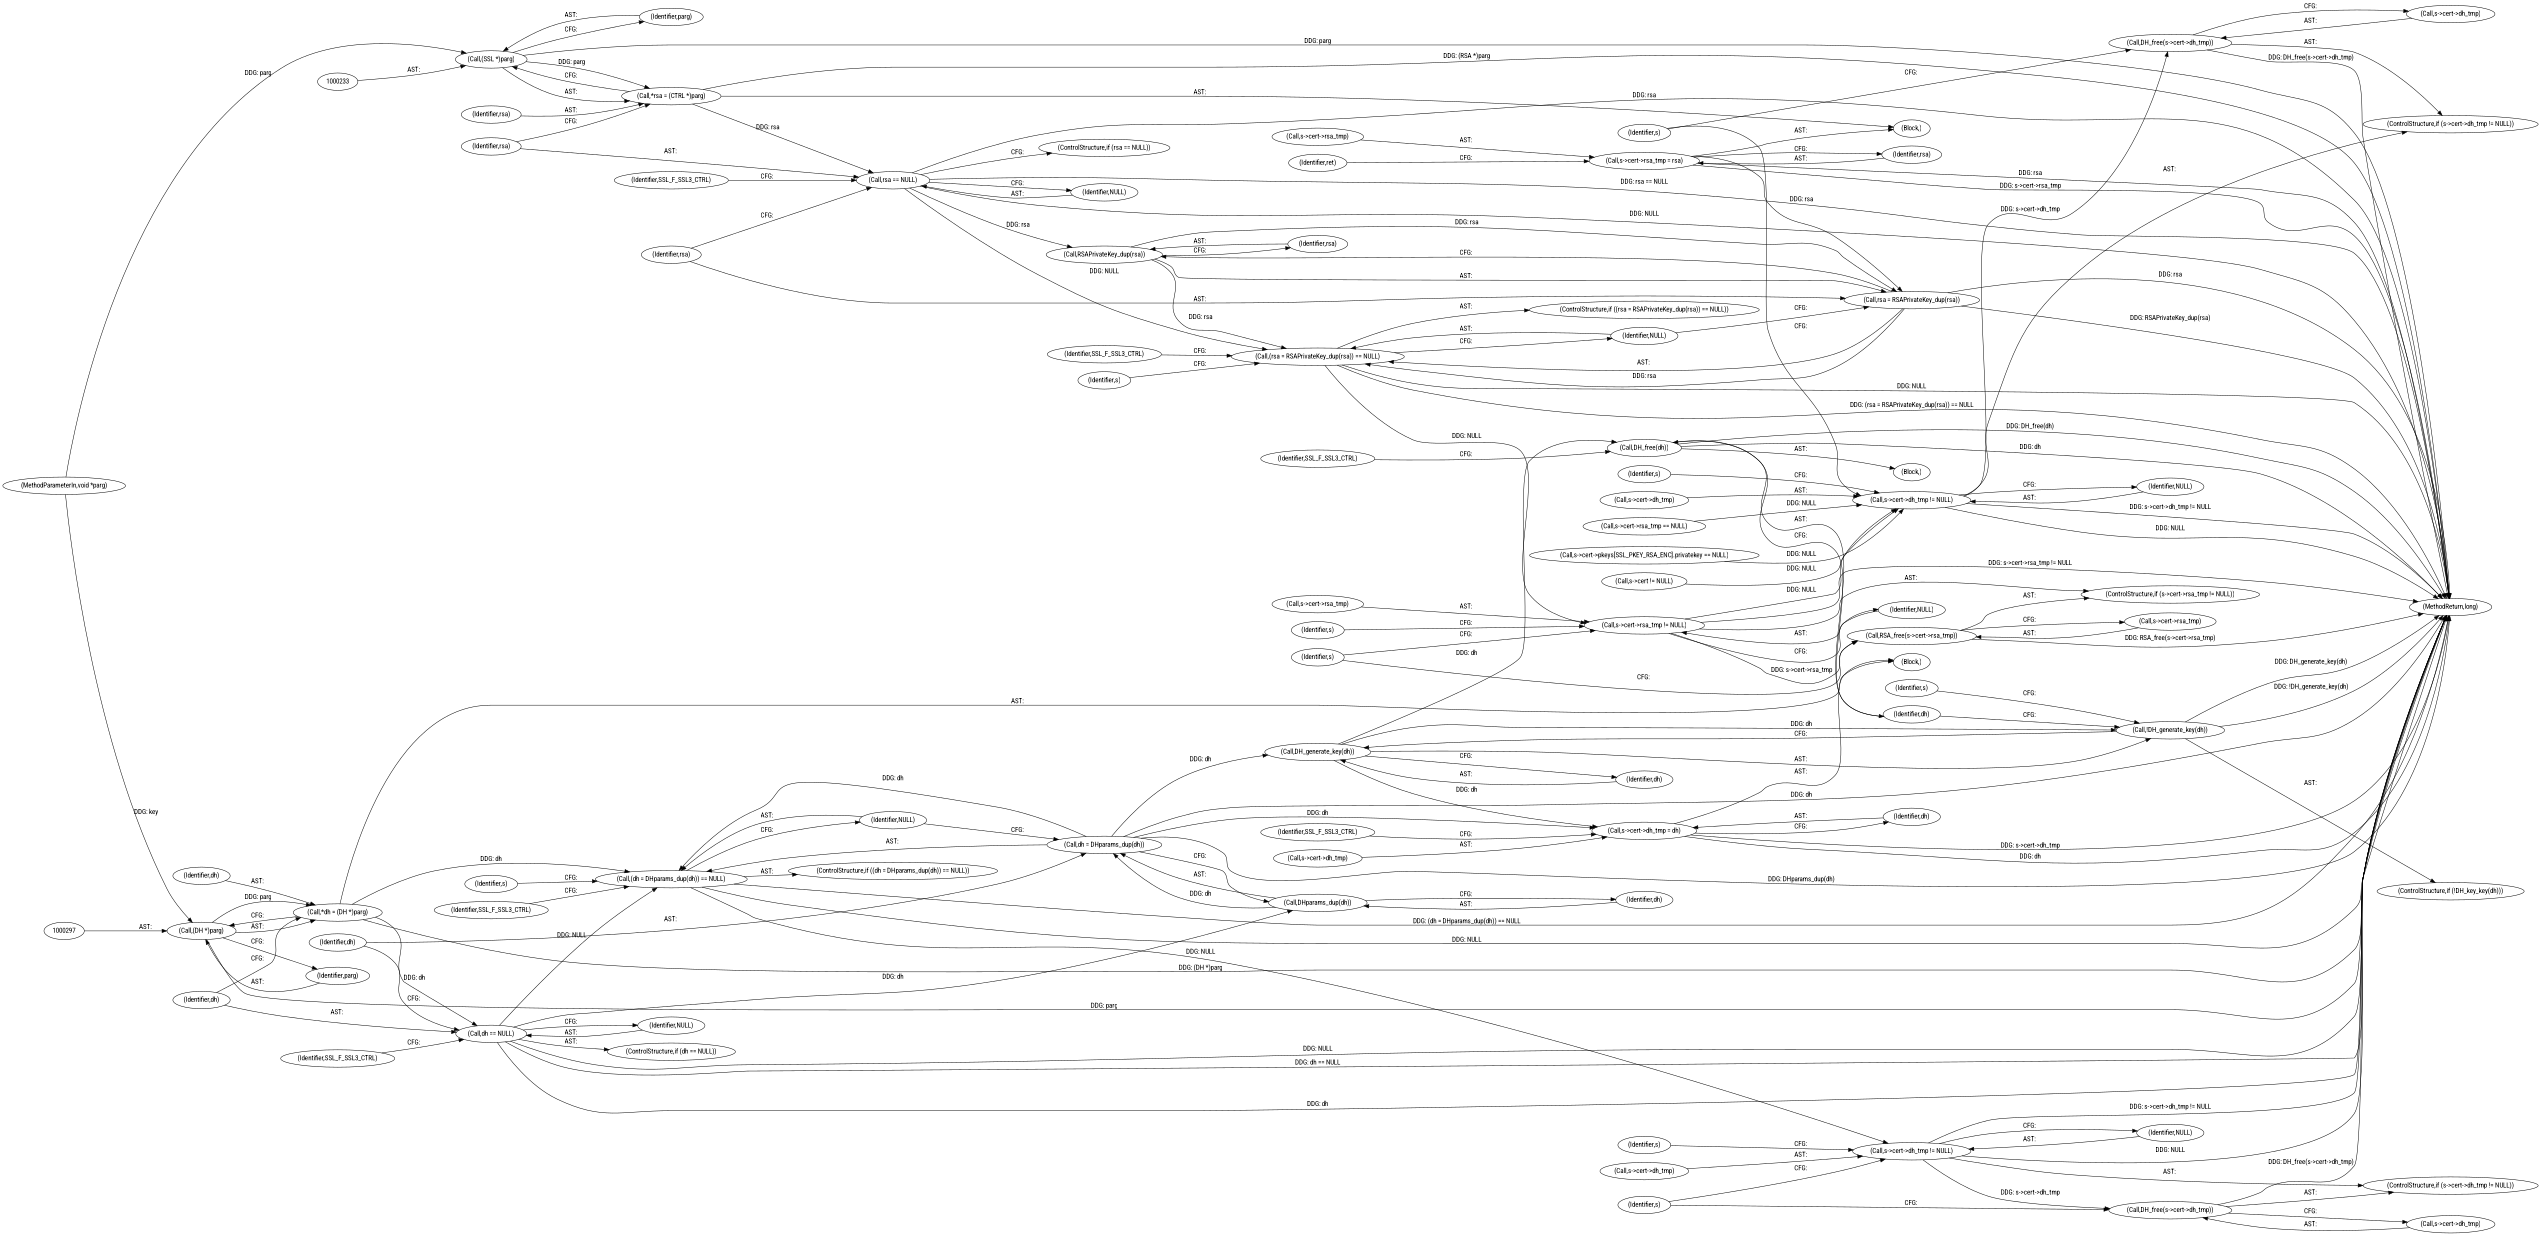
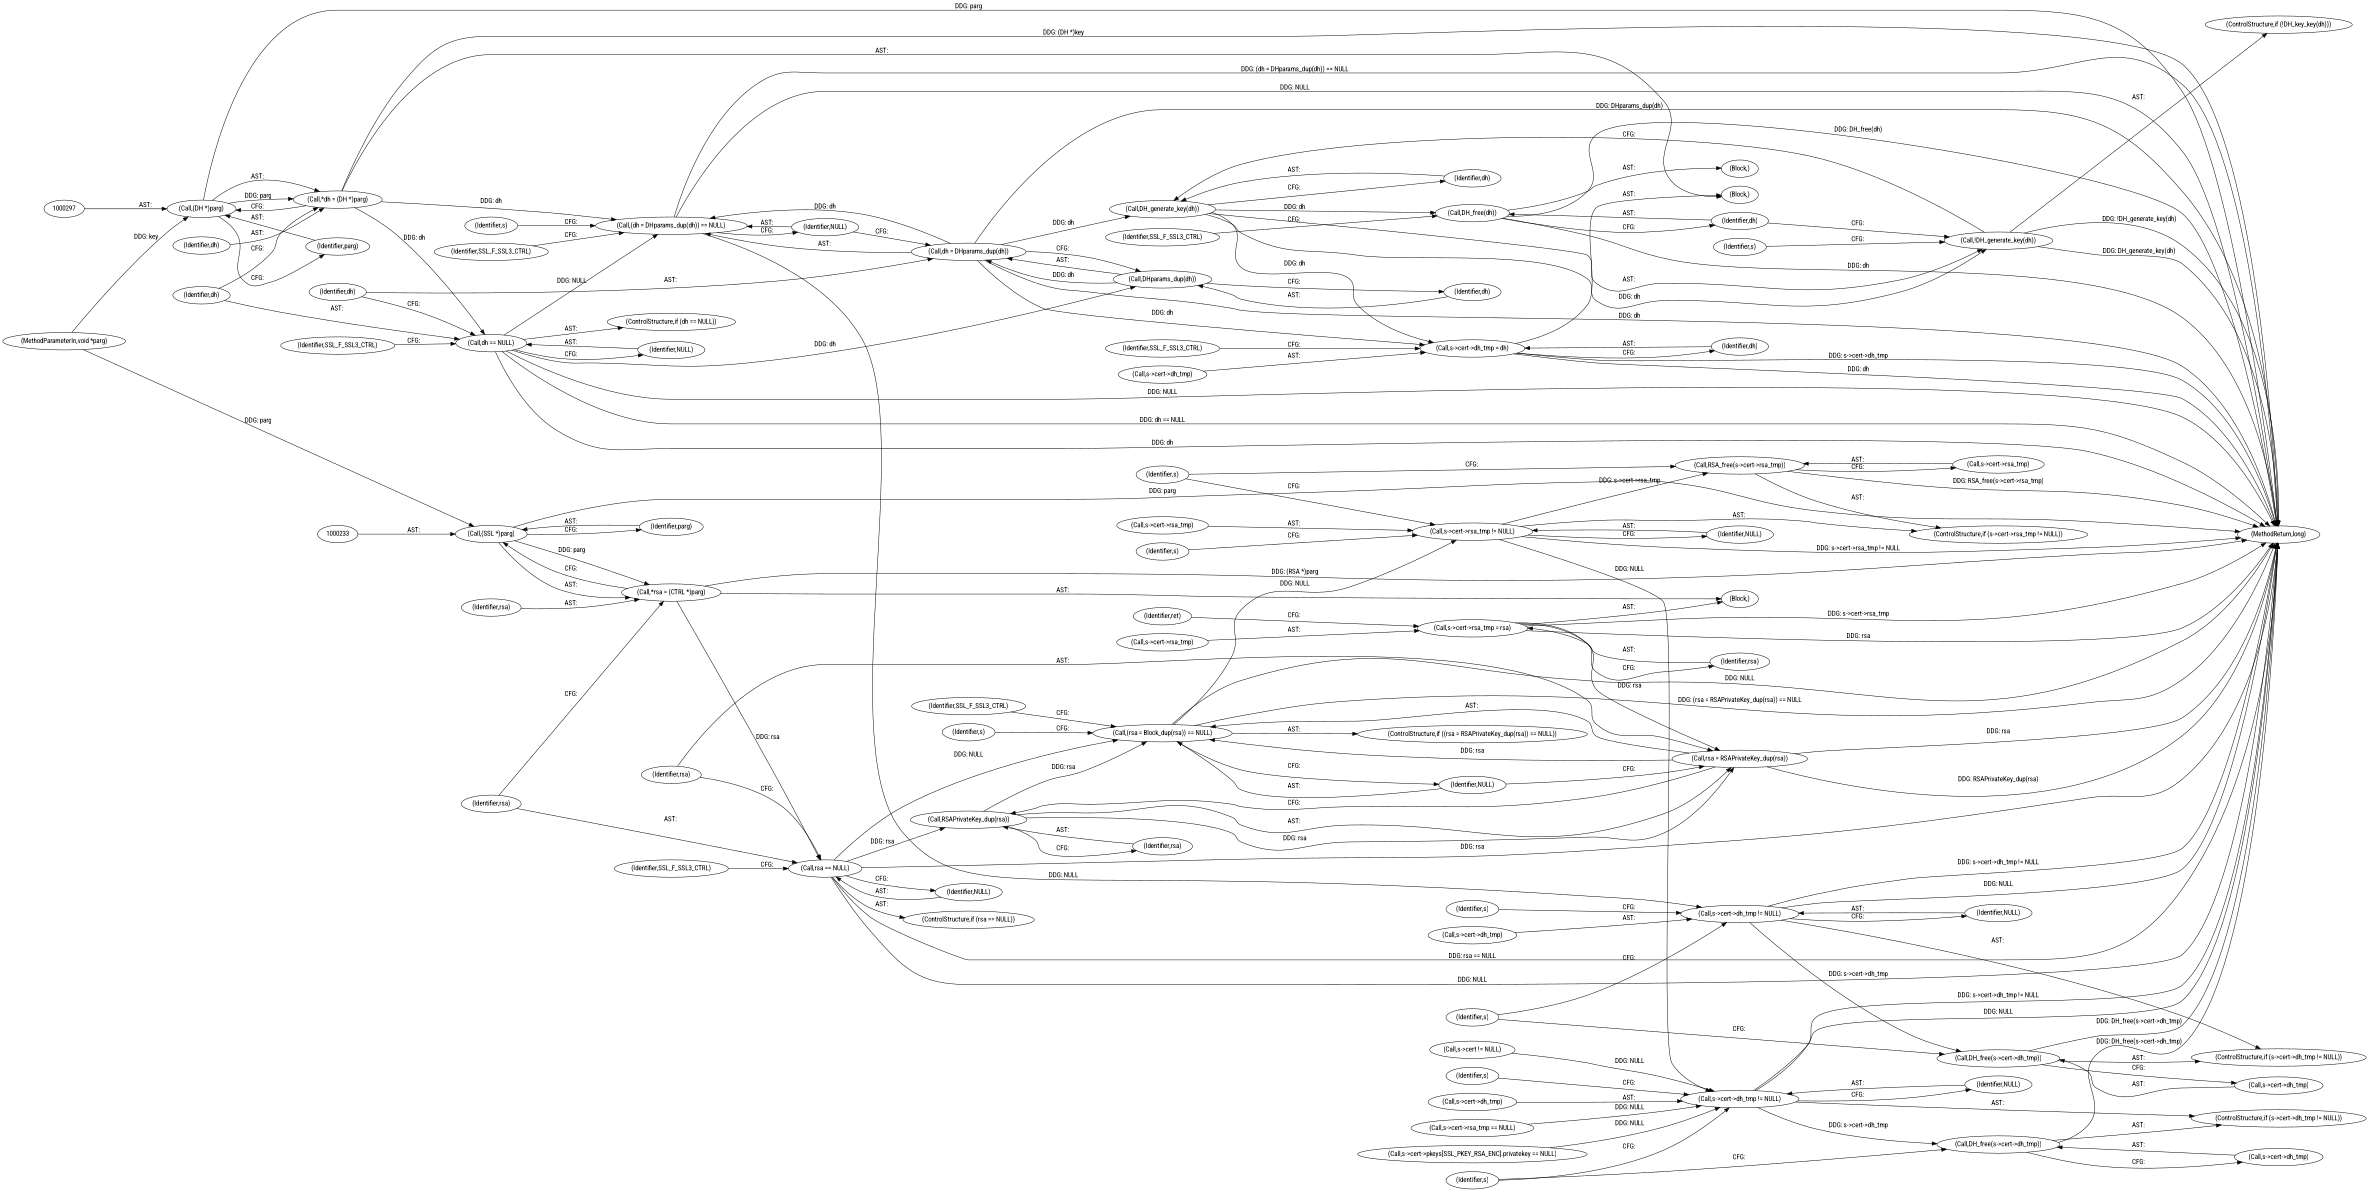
(1018, 152) -> (882, 905)
(1318, 357) -> (1163, 733)
(893, 871) -> none
(1201, 968) -> (1064, 33)
